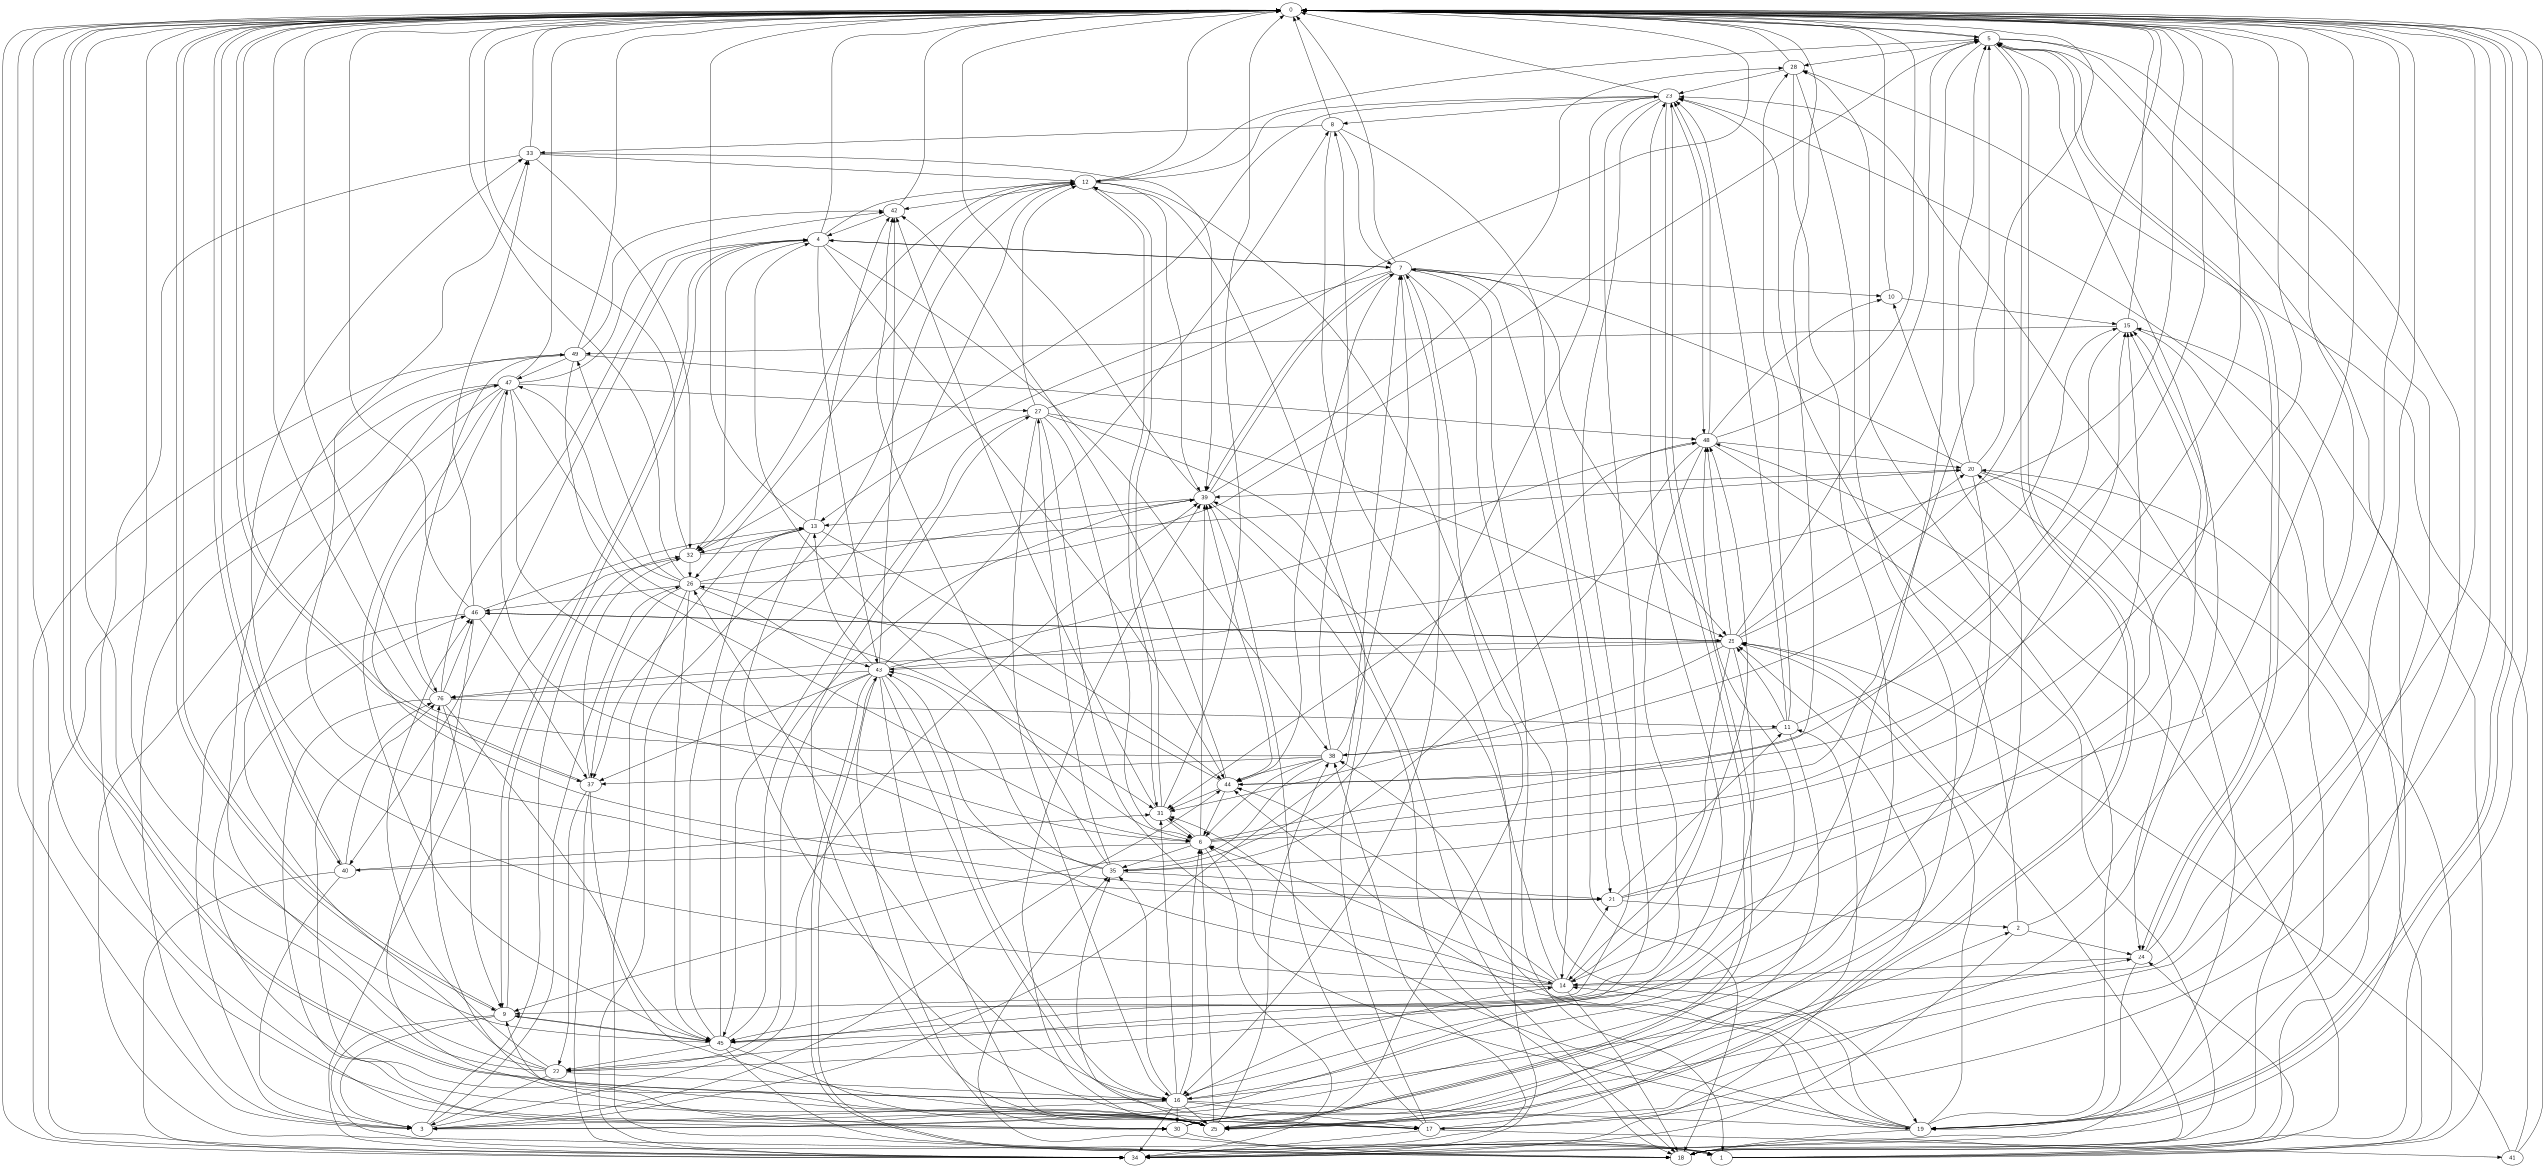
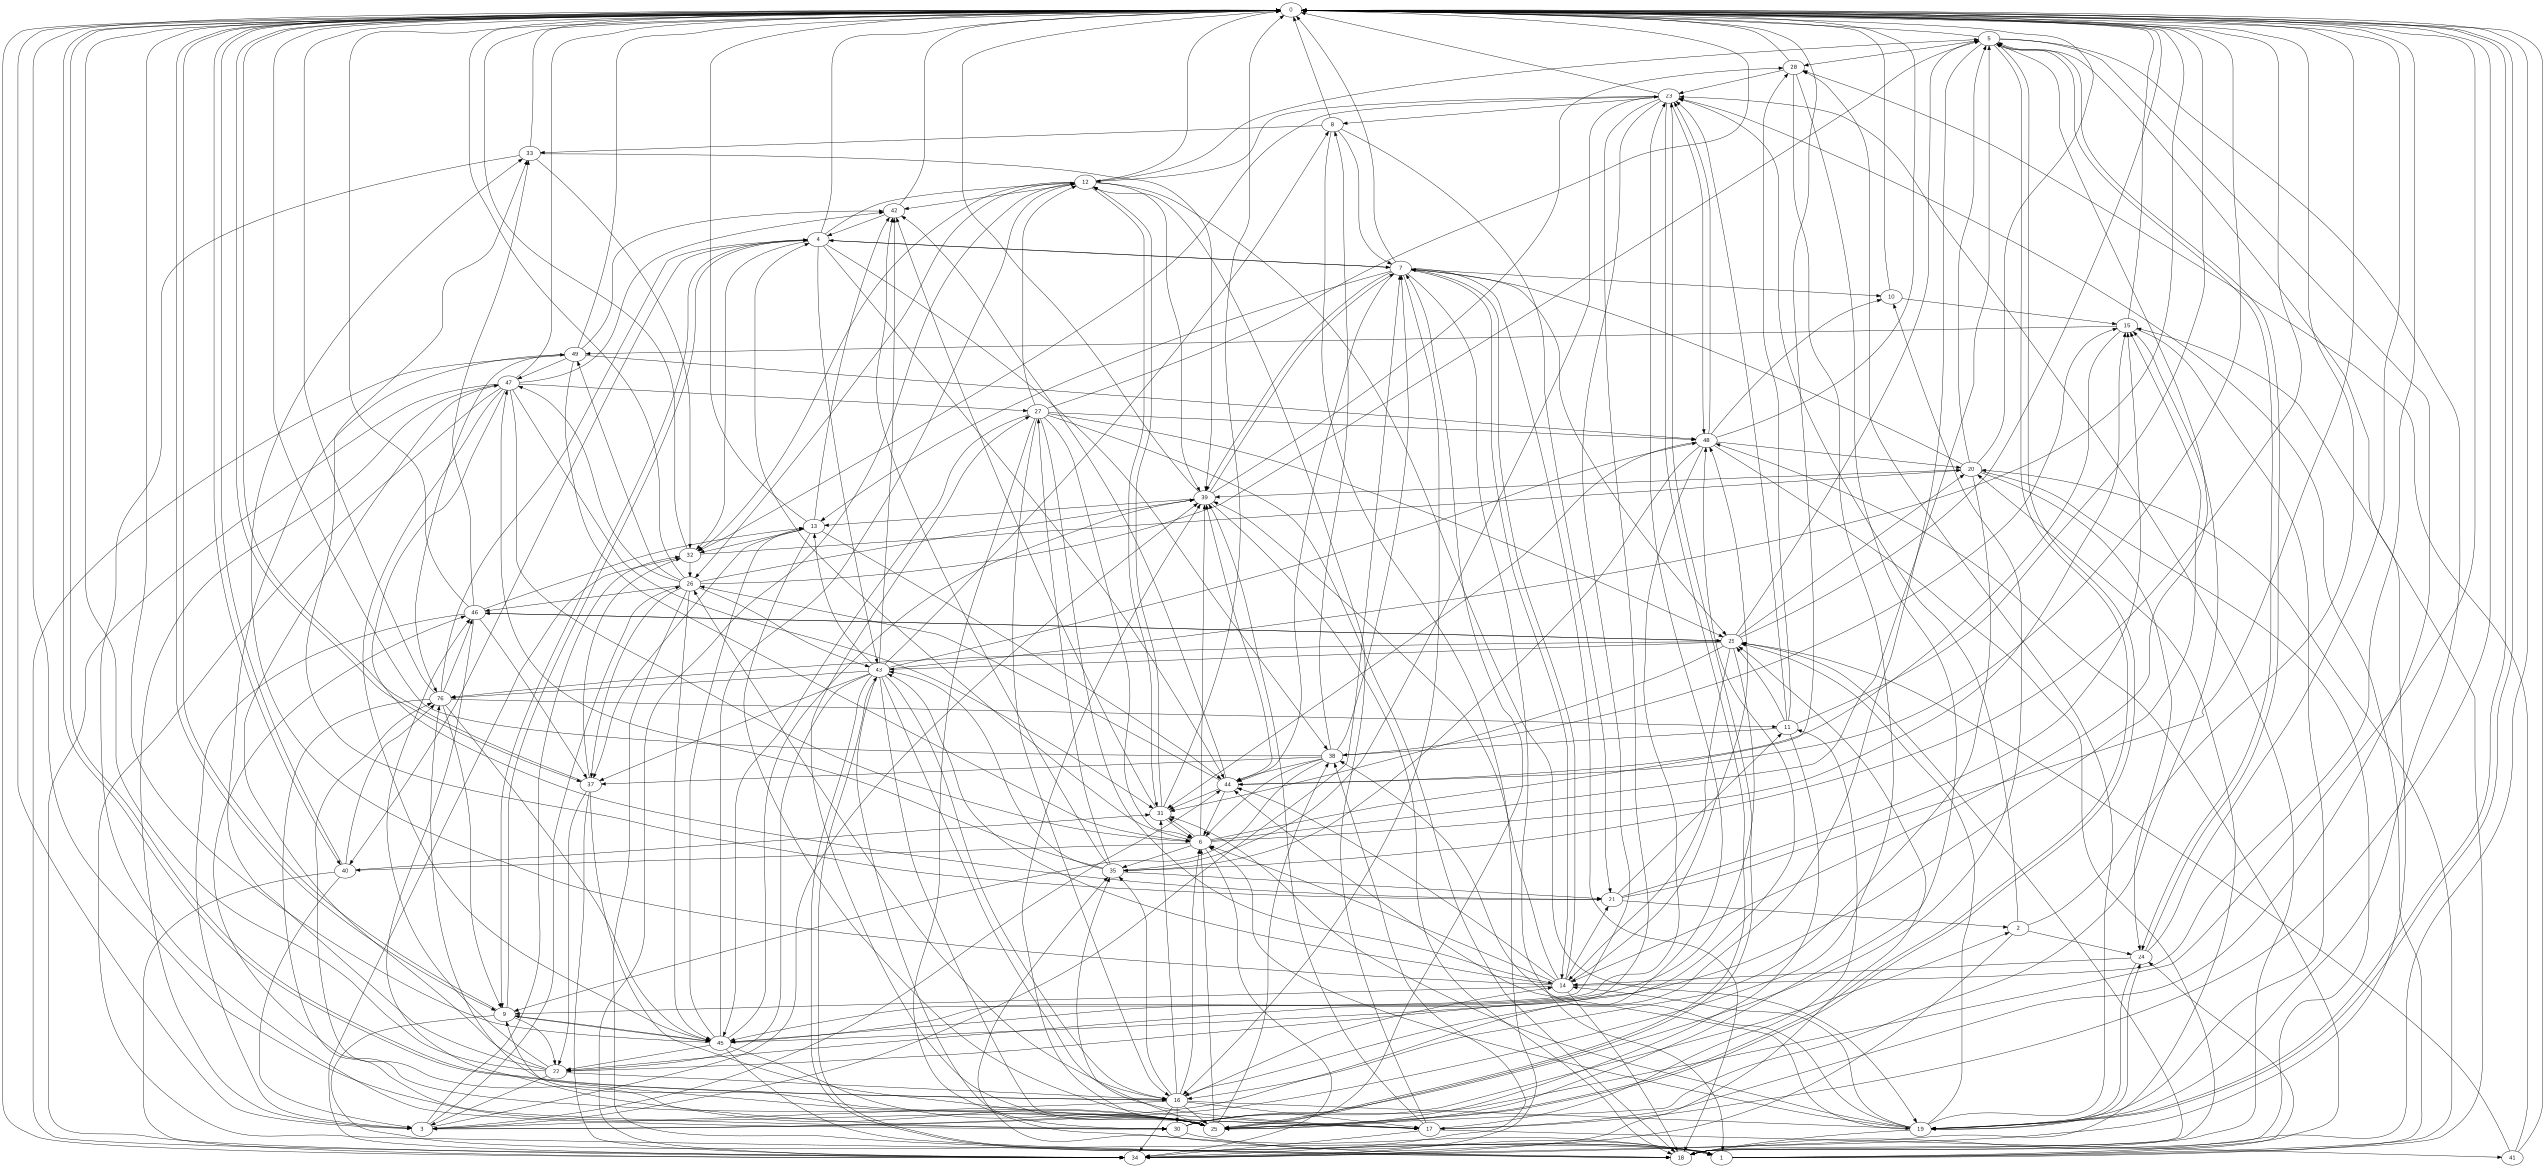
(1638, 18) -> none
(806, 168) -> none
(1719, 543) -> (1370, 426)
none -> (1530, 600)
(1658, 1037) -> (2111, 1109)
(367, 1051) -> (541, 1033)
none -> (926, 1060)
